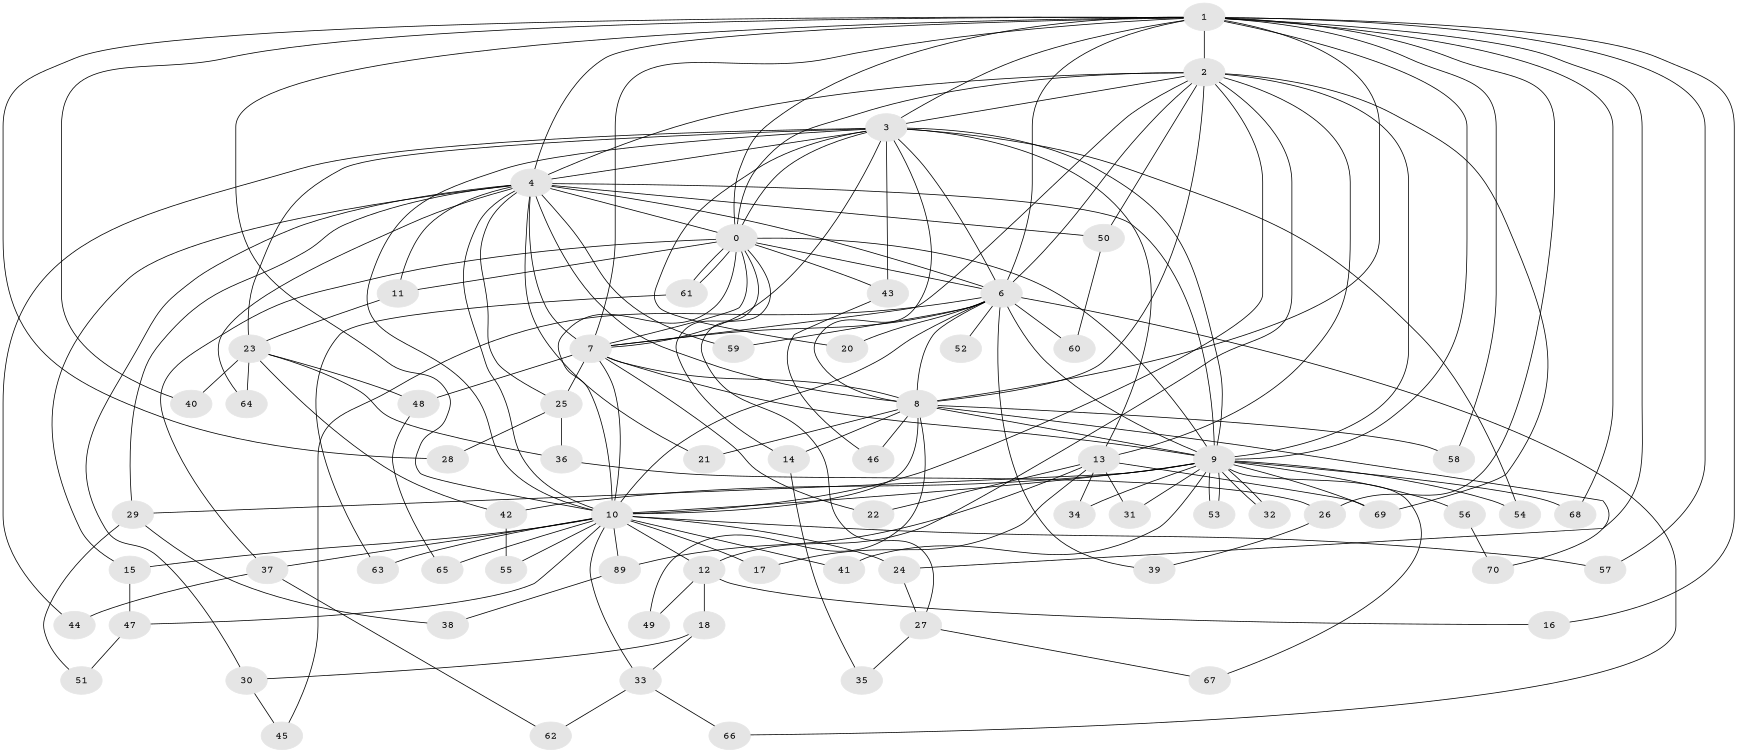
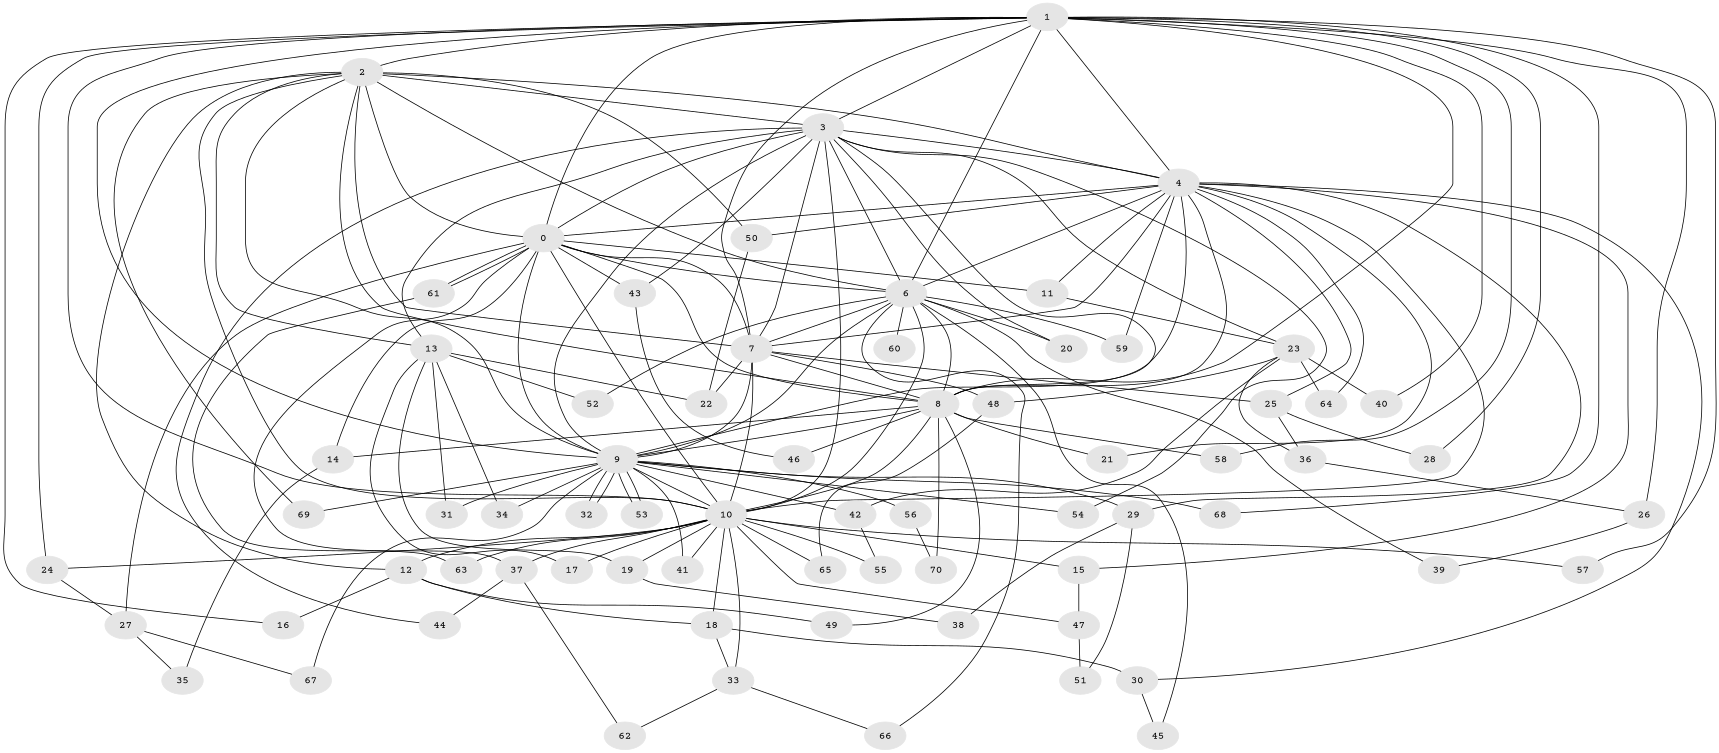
(1089, 293) -> (728, 321)
none -> (711, 352)
(1255, 484) -> (512, 376)
(620, 570) -> (627, 570)
none -> (719, 570)
